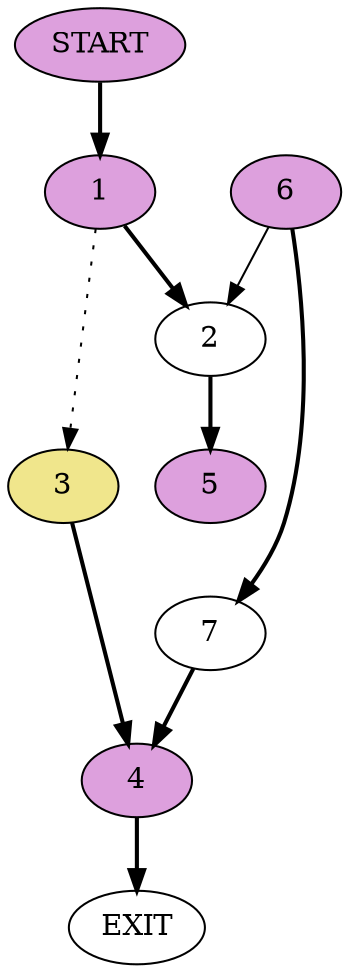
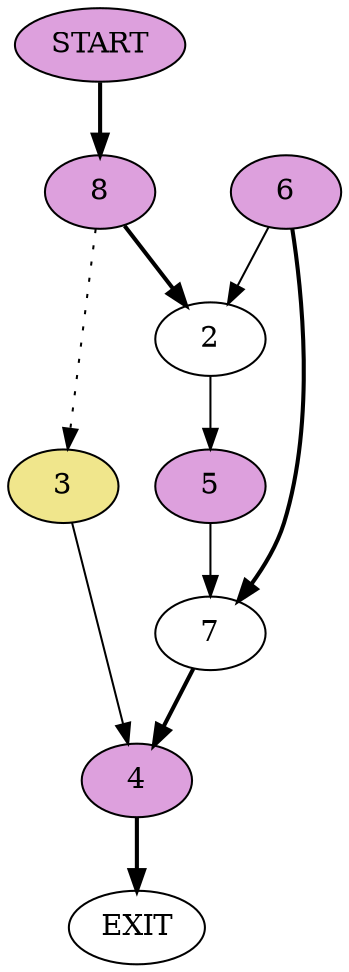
(100, 192) -> (100, 192)
(210, 403) -> (210, 403)
none -> (210, 550)
(98, 623) -> (98, 623)
